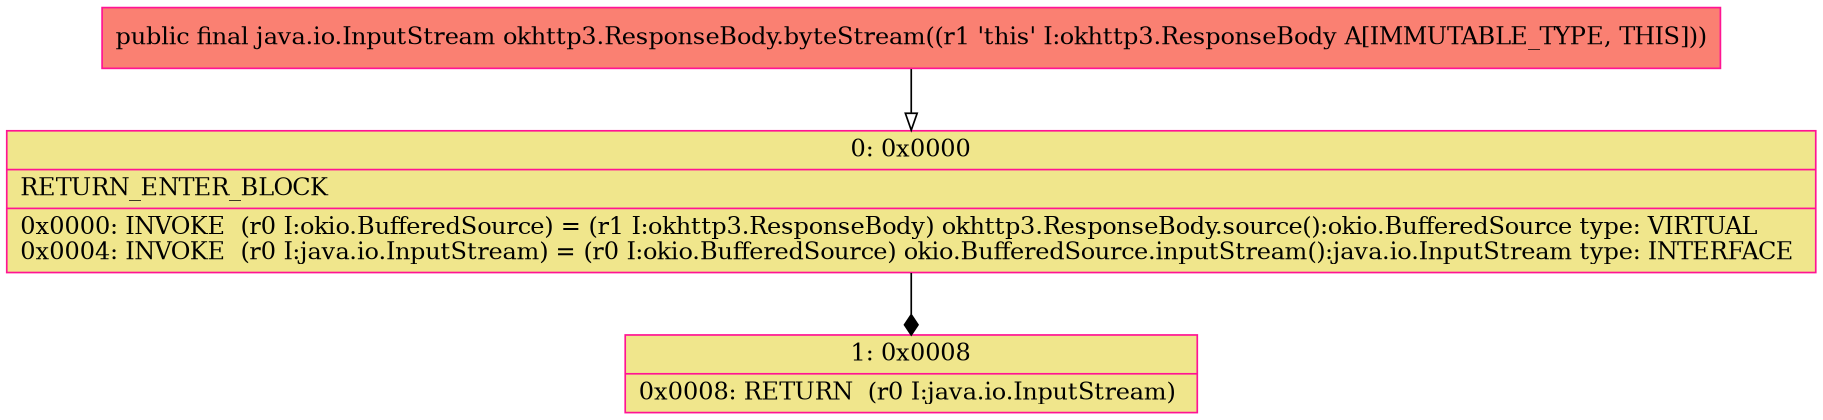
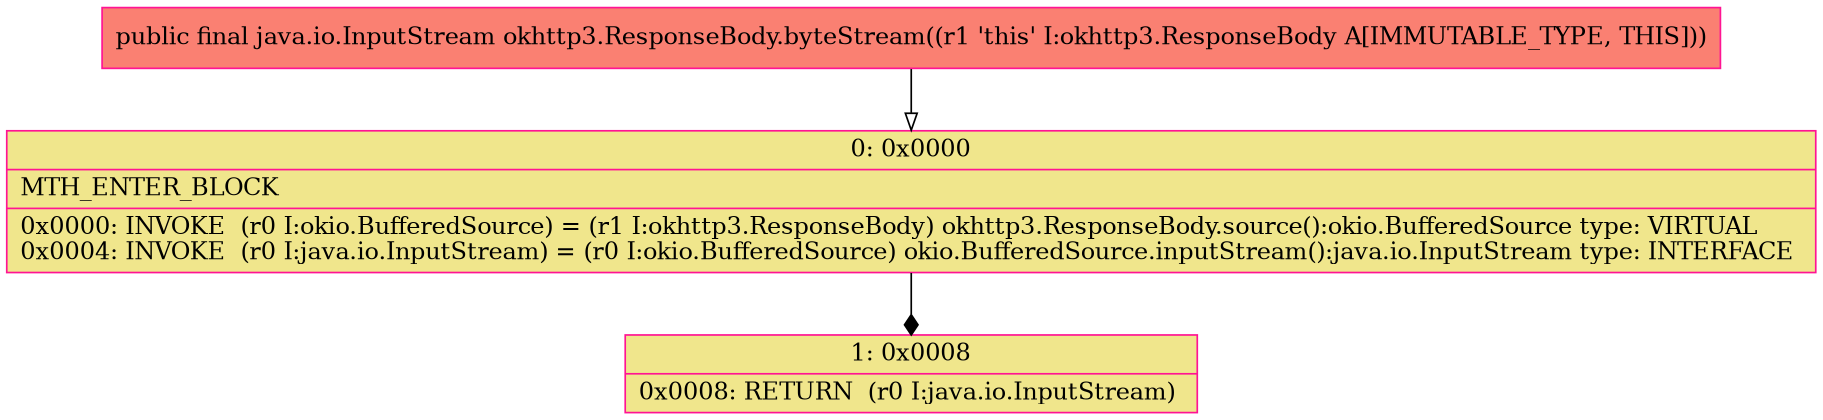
(175, 188) -> (150, 188)
